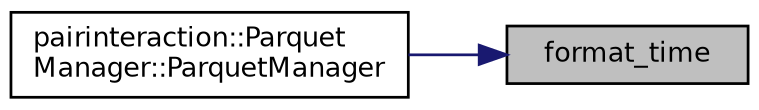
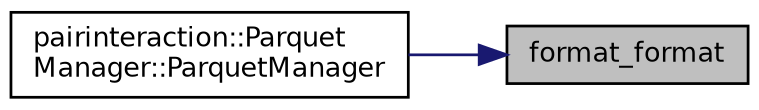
(628, 55) -> (628, 55)
